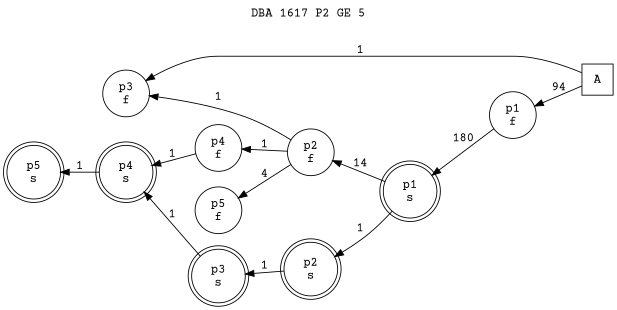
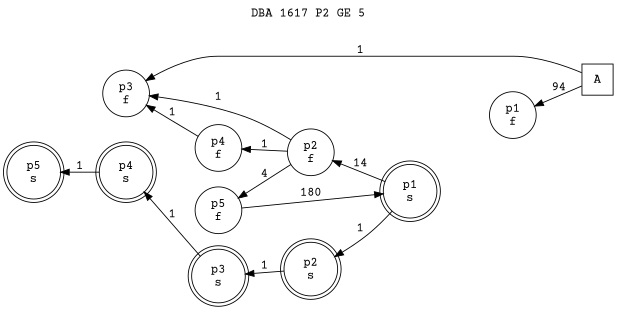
(466, 149) -> (308, 201)
(178, 159) -> (176, 123)
